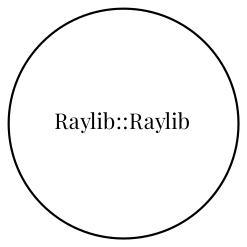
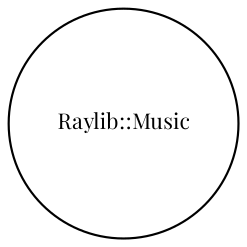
(124, 124) -> (124, 124)
